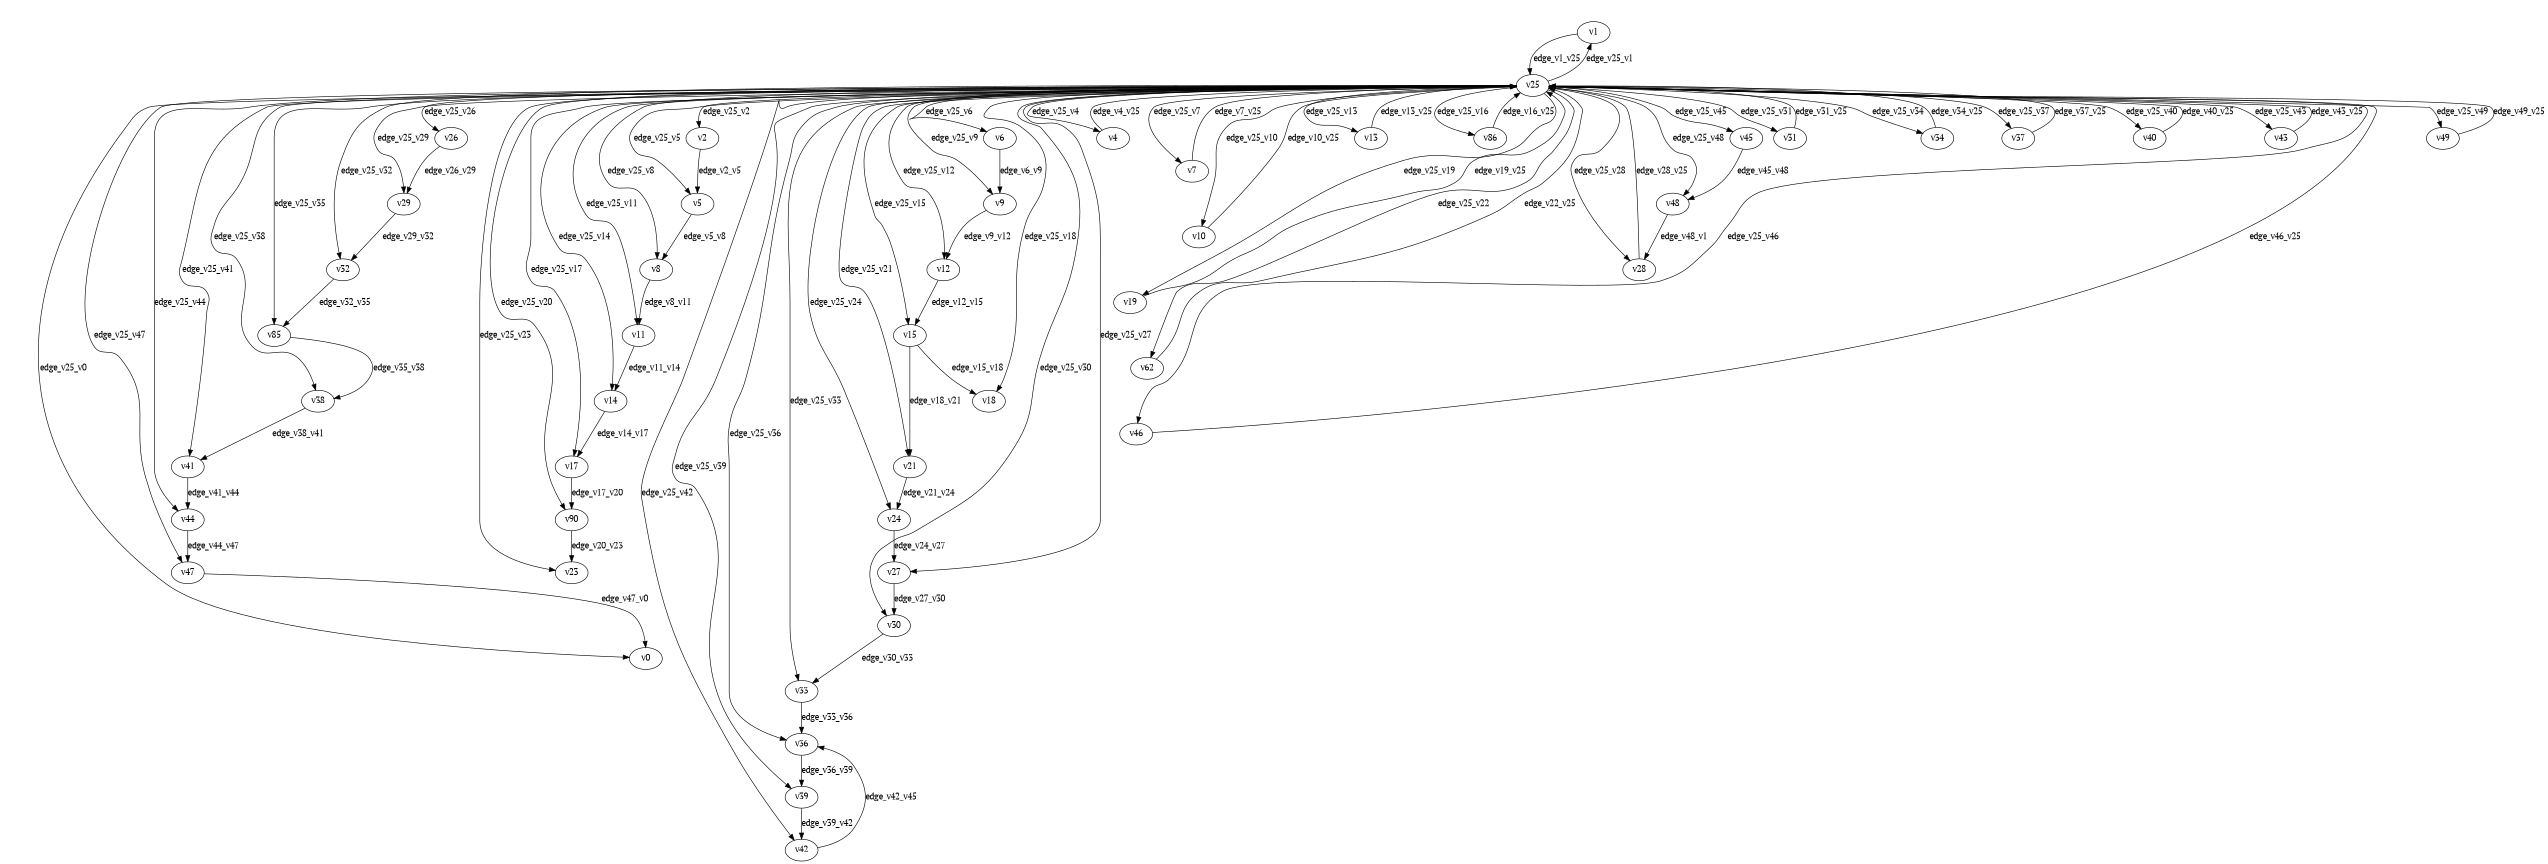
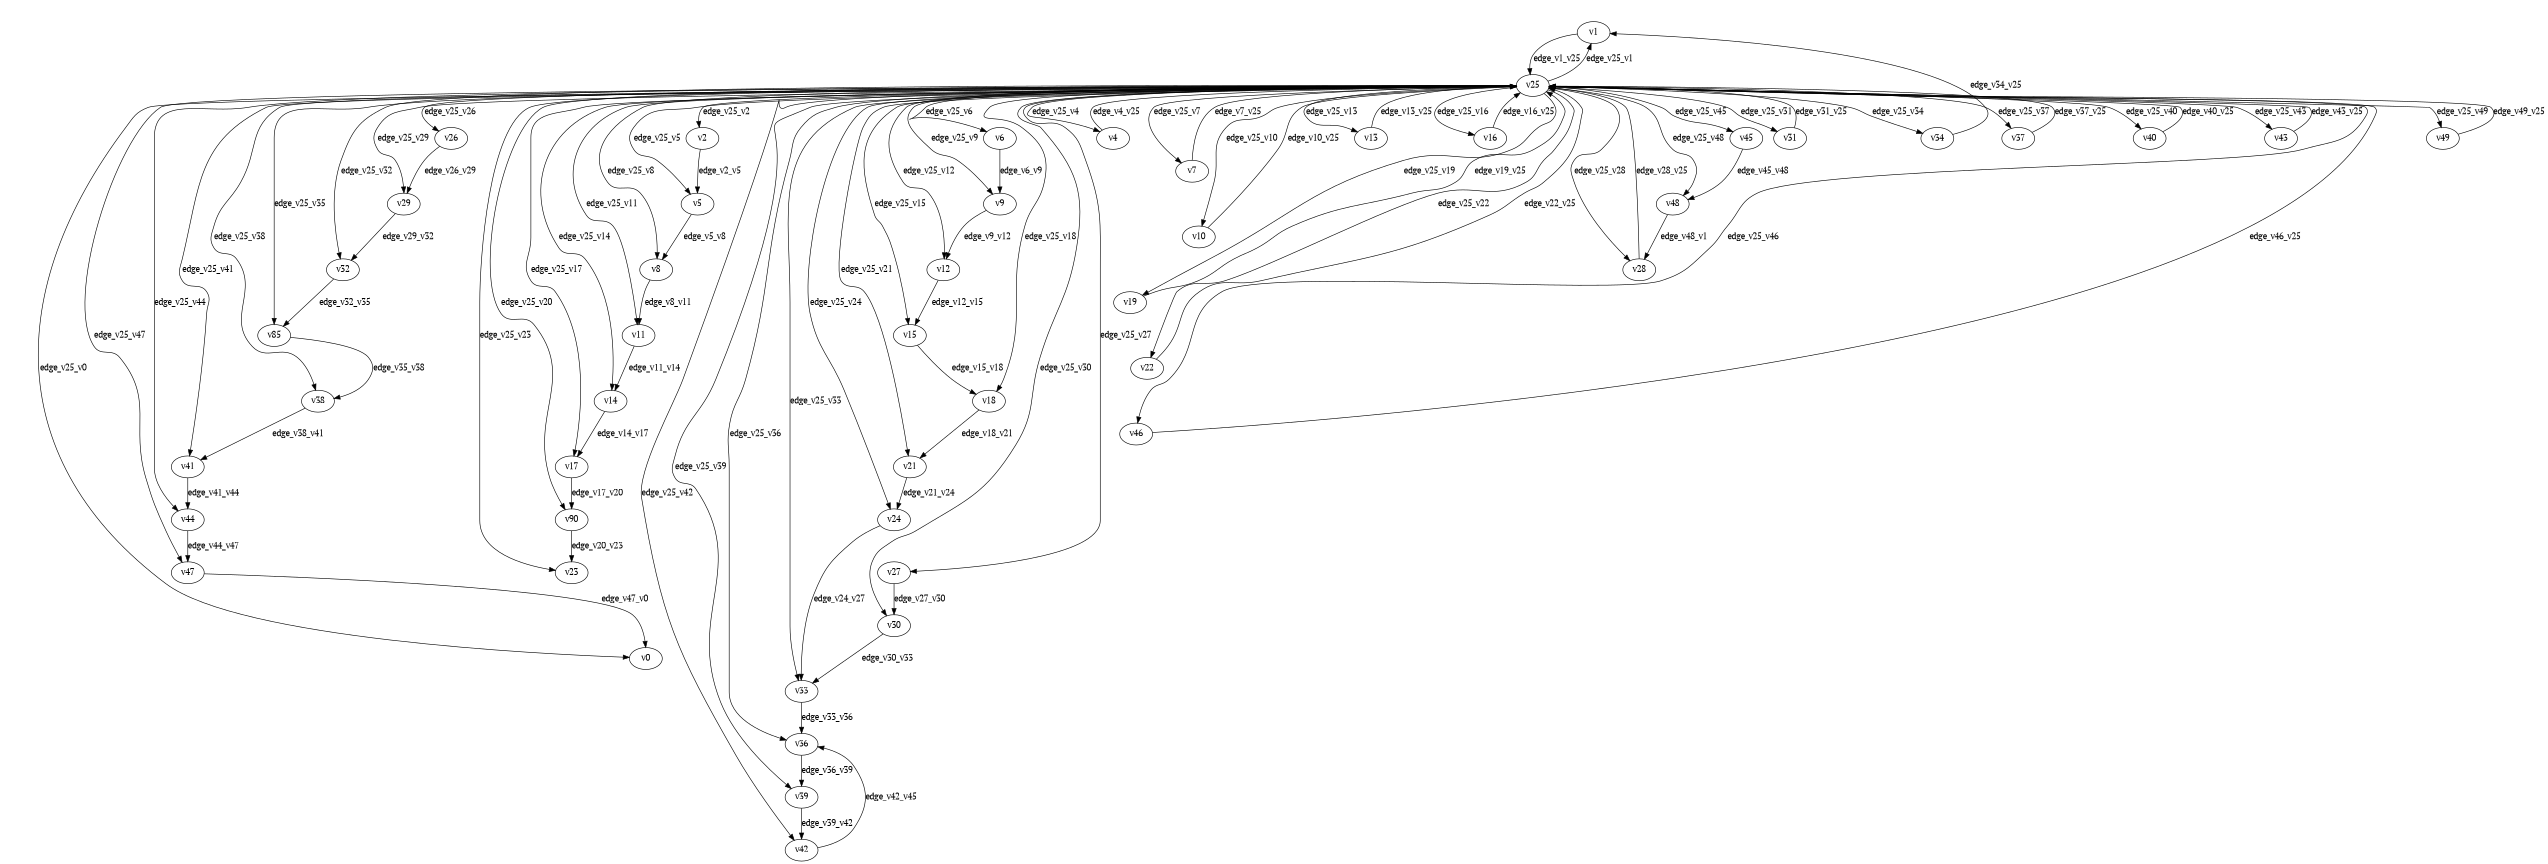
(1752, 89) -> (1831, 53)
(1490, 138) -> (1490, 138)
(1147, 368) -> (1147, 368)
(910, 398) -> (952, 432)
(894, 545) -> (817, 587)
